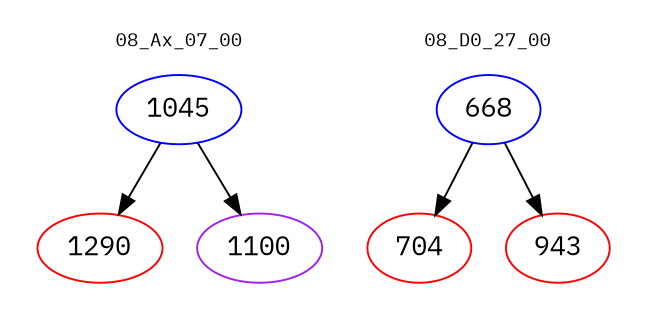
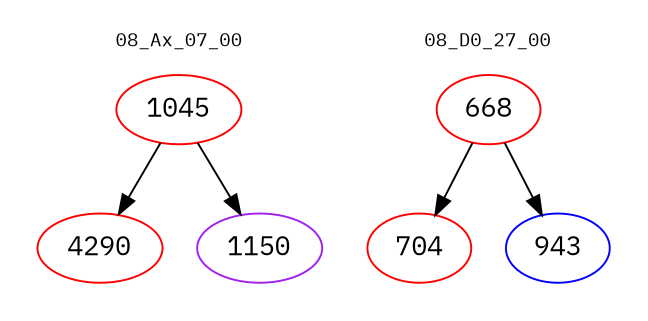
(179, 110) -> (179, 110)
(489, 110) -> (489, 110)
(100, 248) -> (100, 248)
(260, 248) -> (260, 248)
(558, 248) -> (558, 248)
